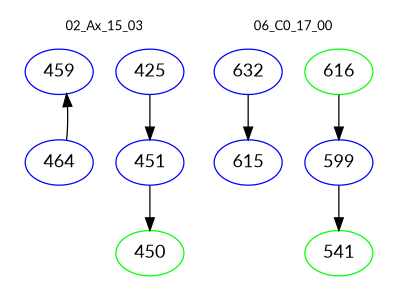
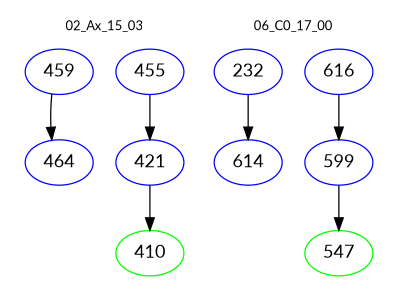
(150, 72) -> (150, 72)
(248, 72) -> (248, 72)
(339, 72) -> (339, 72)
(68, 123) -> (51, 111)
(150, 163) -> (150, 163)
(248, 163) -> (248, 163)
(150, 253) -> (150, 253)
(339, 253) -> (339, 253)
